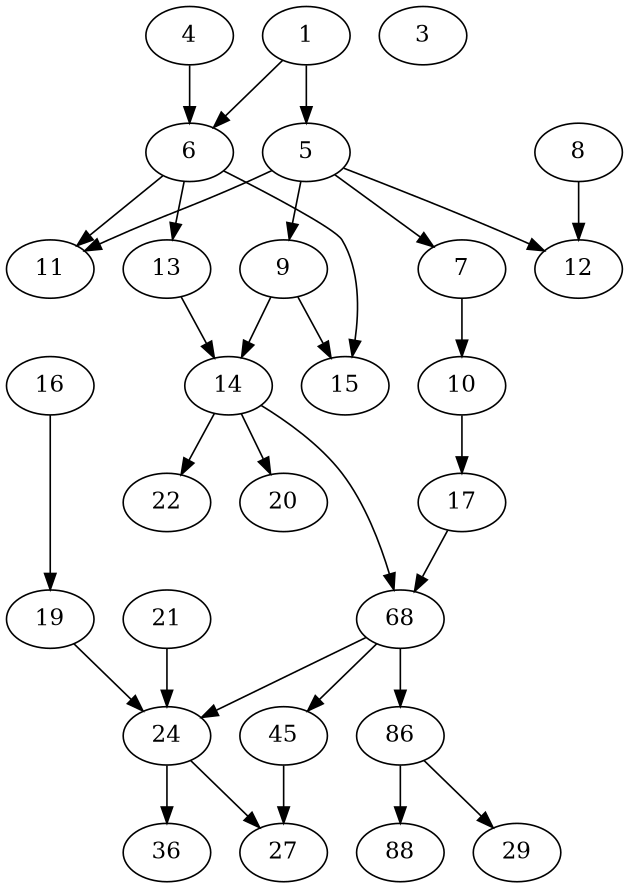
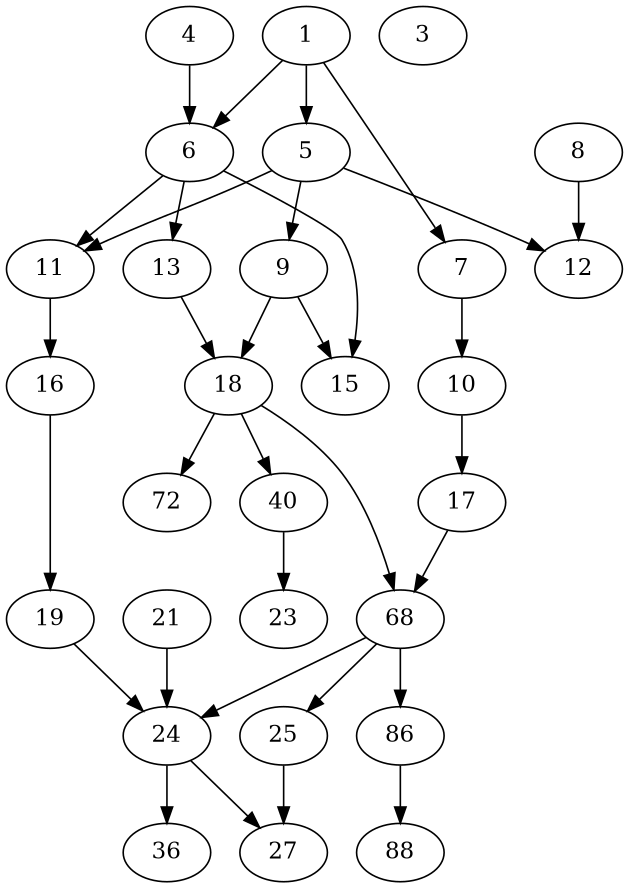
(378, 206) -> (380, 145)
none -> (50, 319)
(229, 386) -> (229, 386)
(167, 502) -> (167, 502)
(284, 502) -> (284, 502)
none -> (284, 619)
(284, 736) -> (284, 736)
(517, 853) -> none
